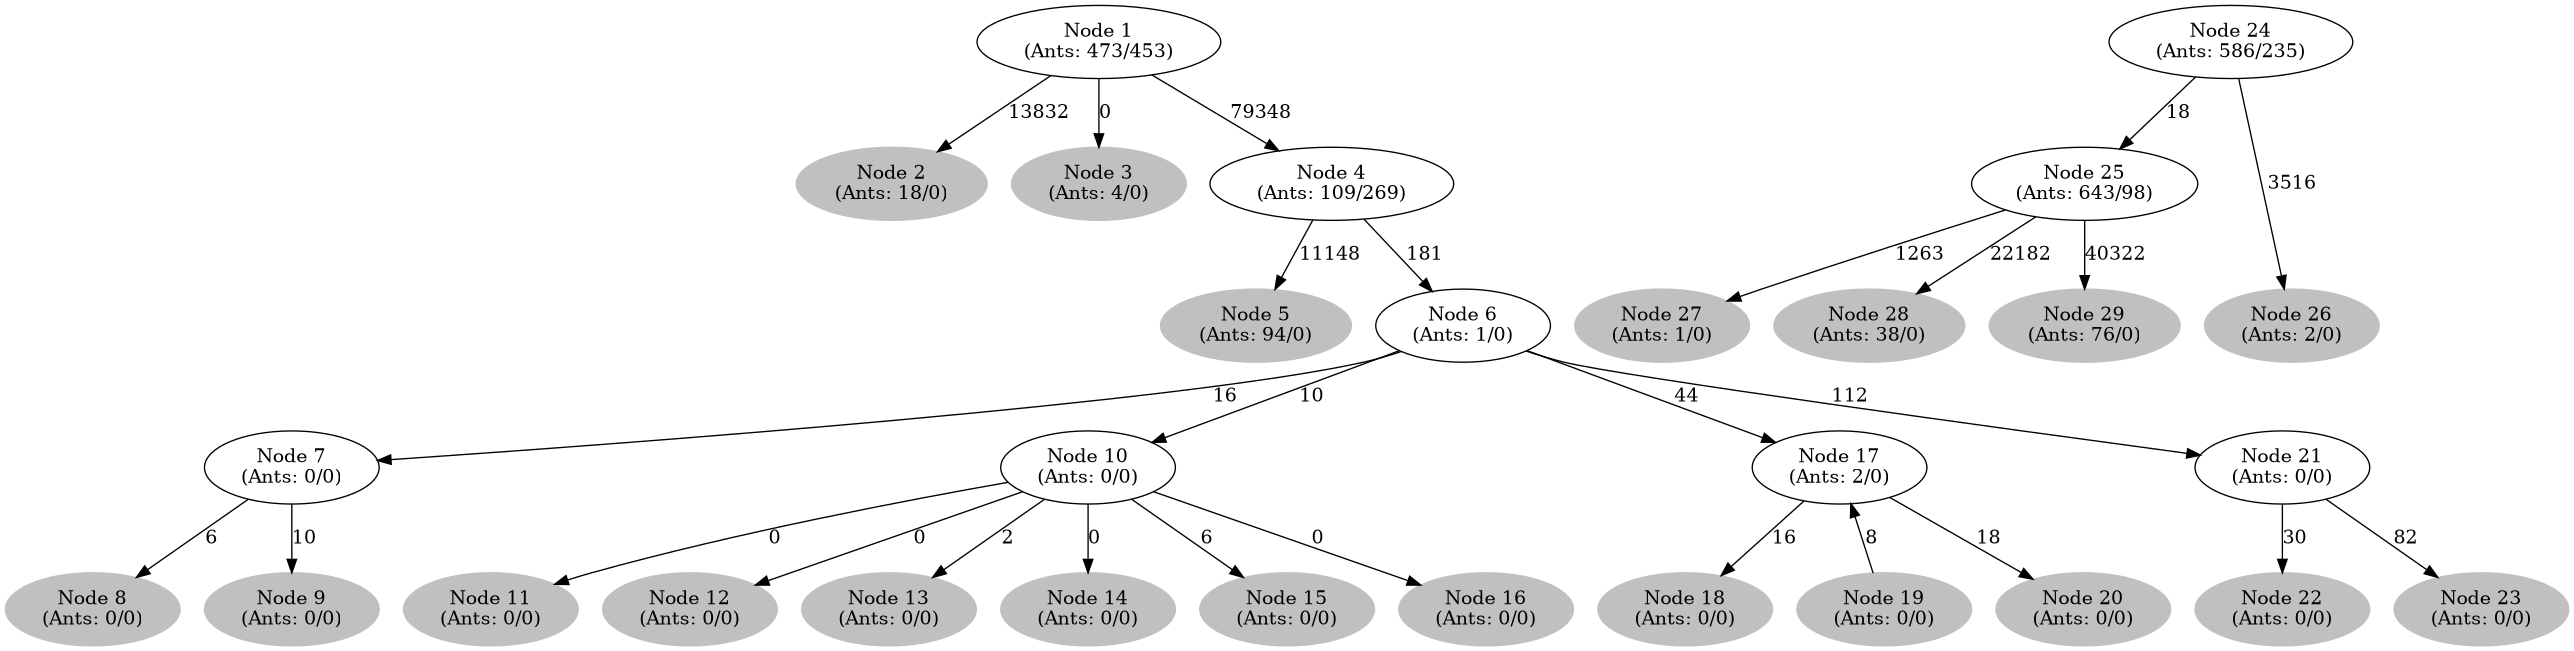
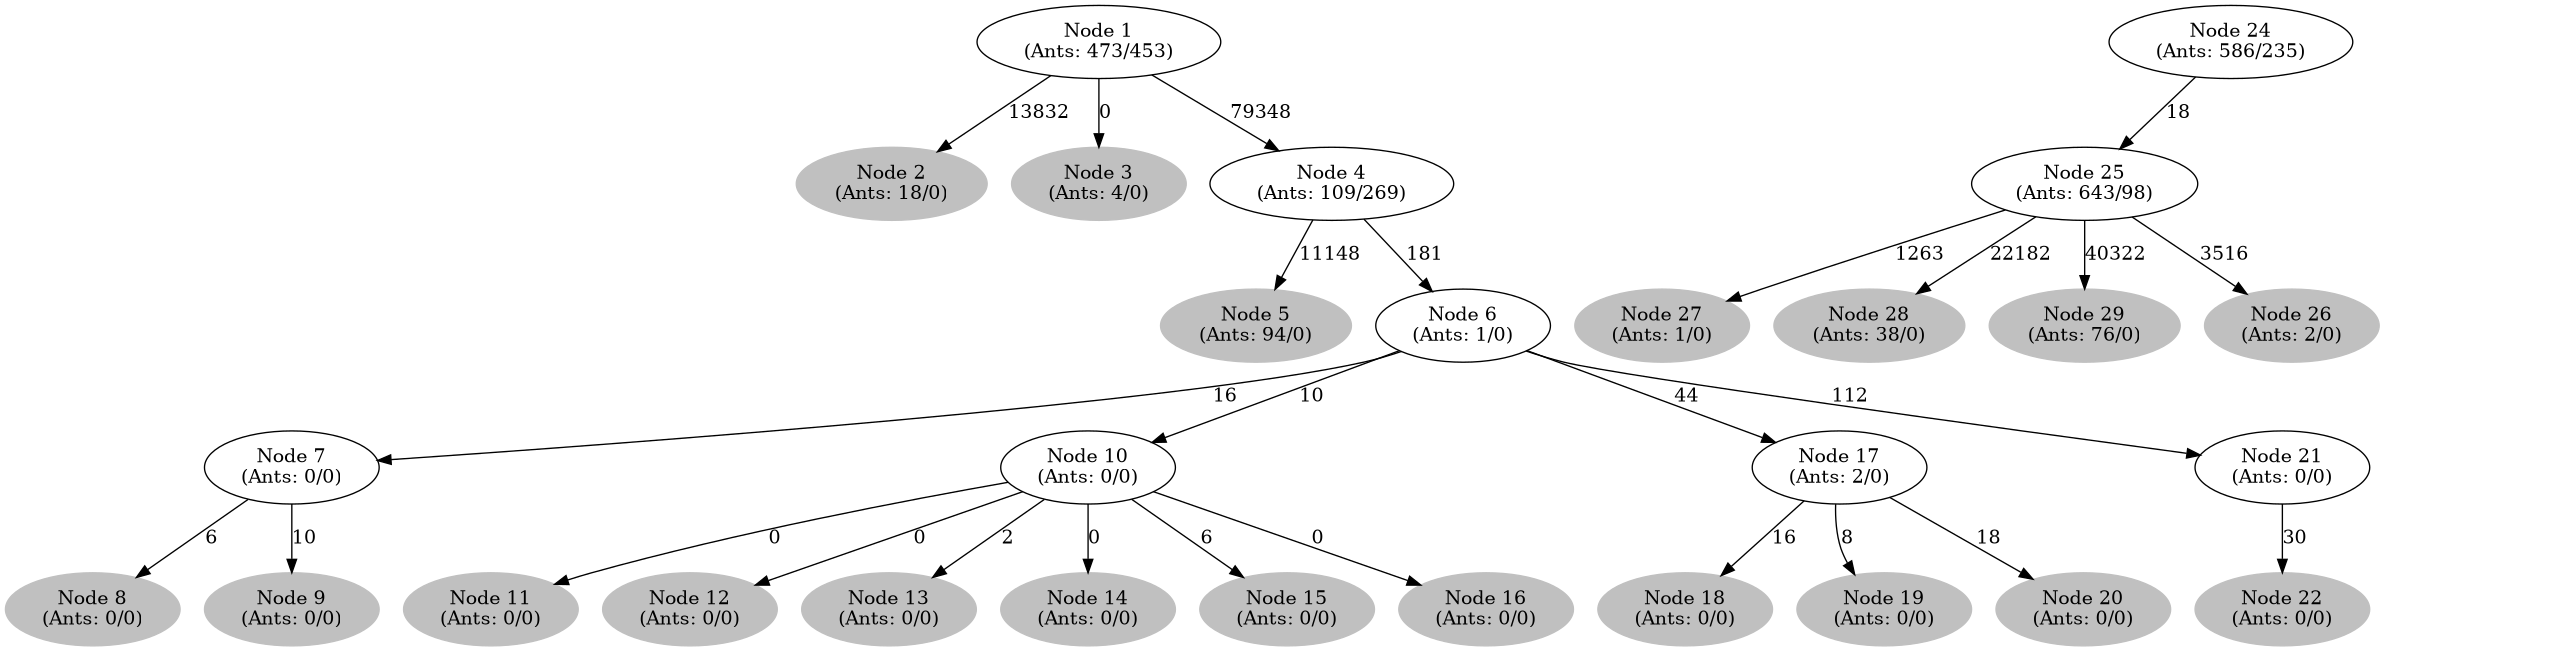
(2260, 177) -> (2184, 252)
(1864, 545) -> (1838, 534)
(2482, 609) -> none
